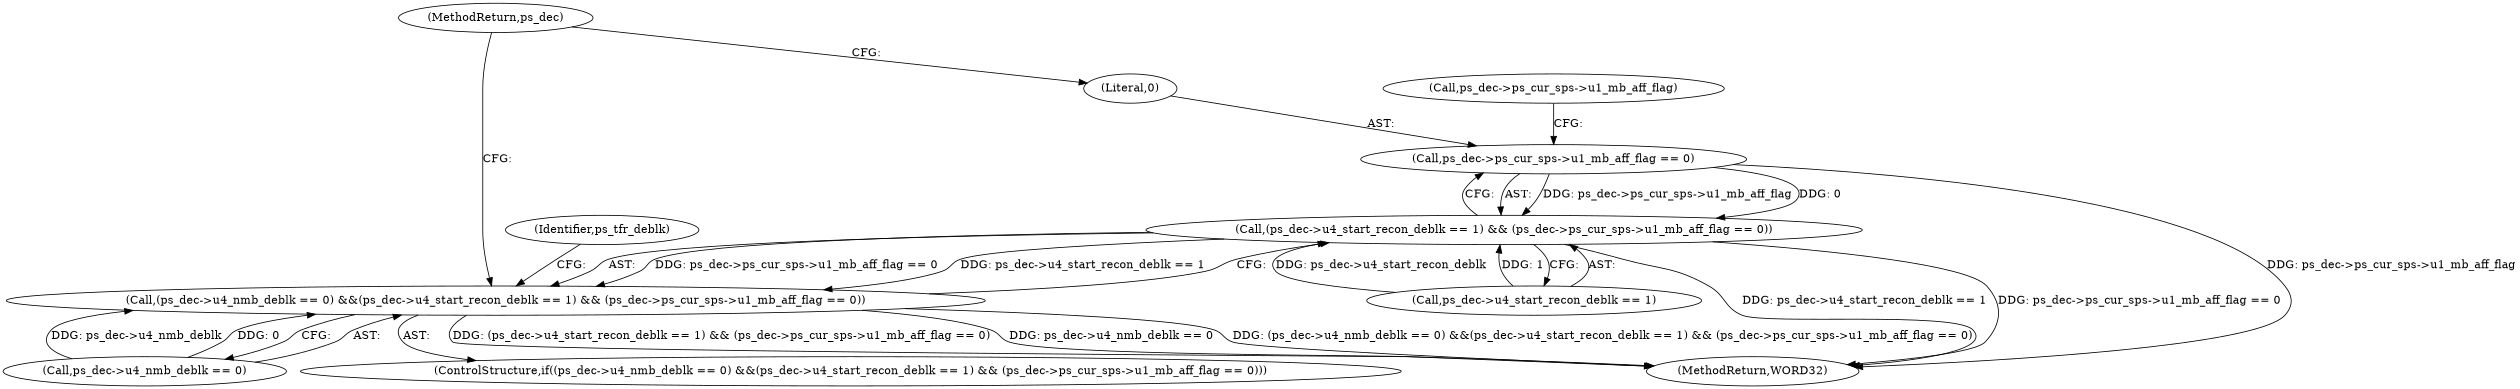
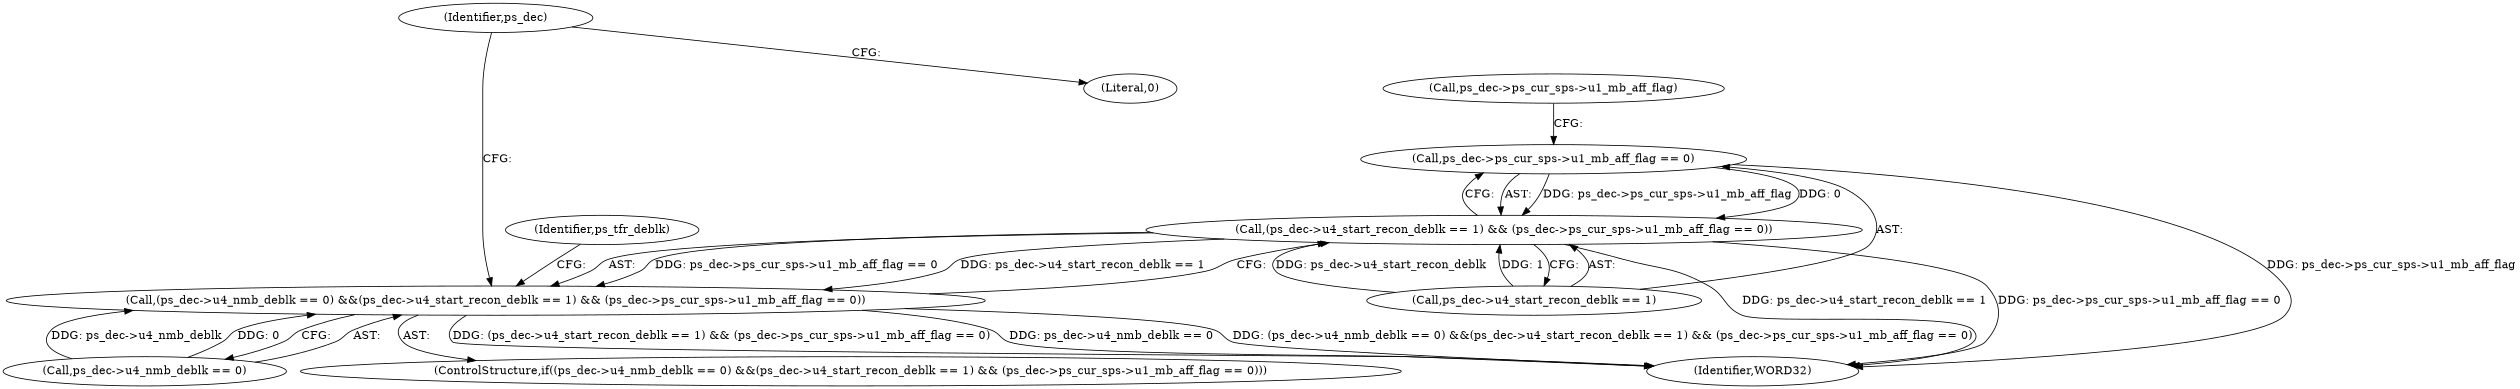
(496, 18) -> (496, 18)
(1319, 120) -> (1829, 260)
(1753, 371) -> (1753, 371)
